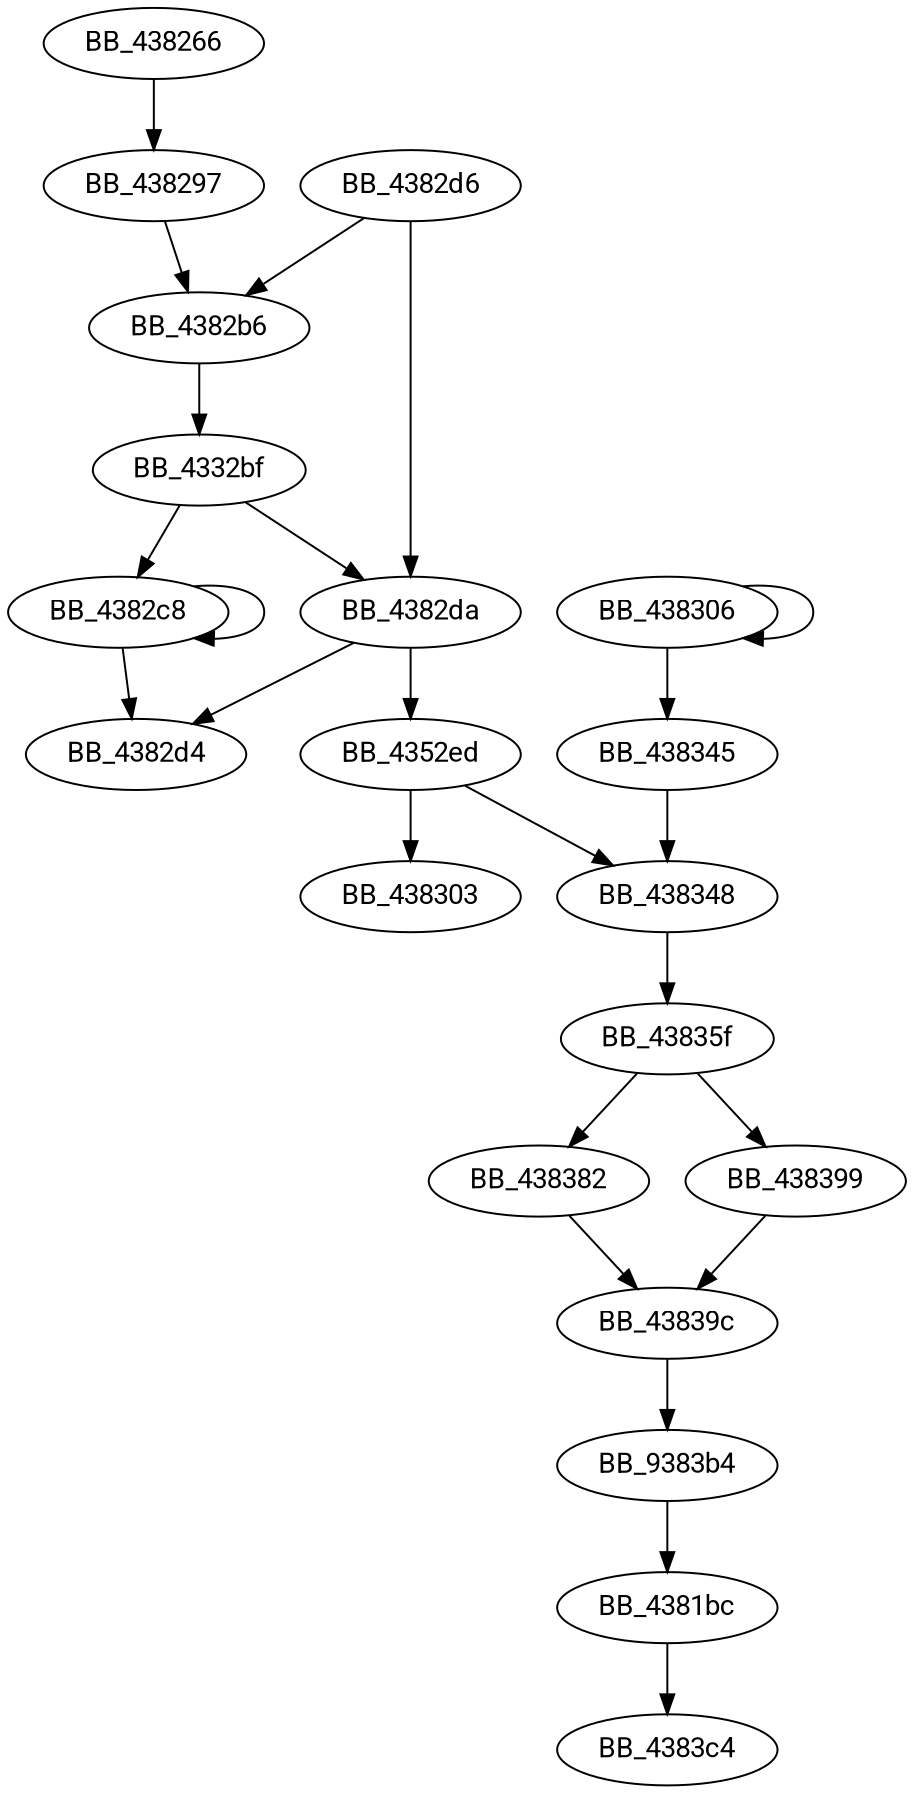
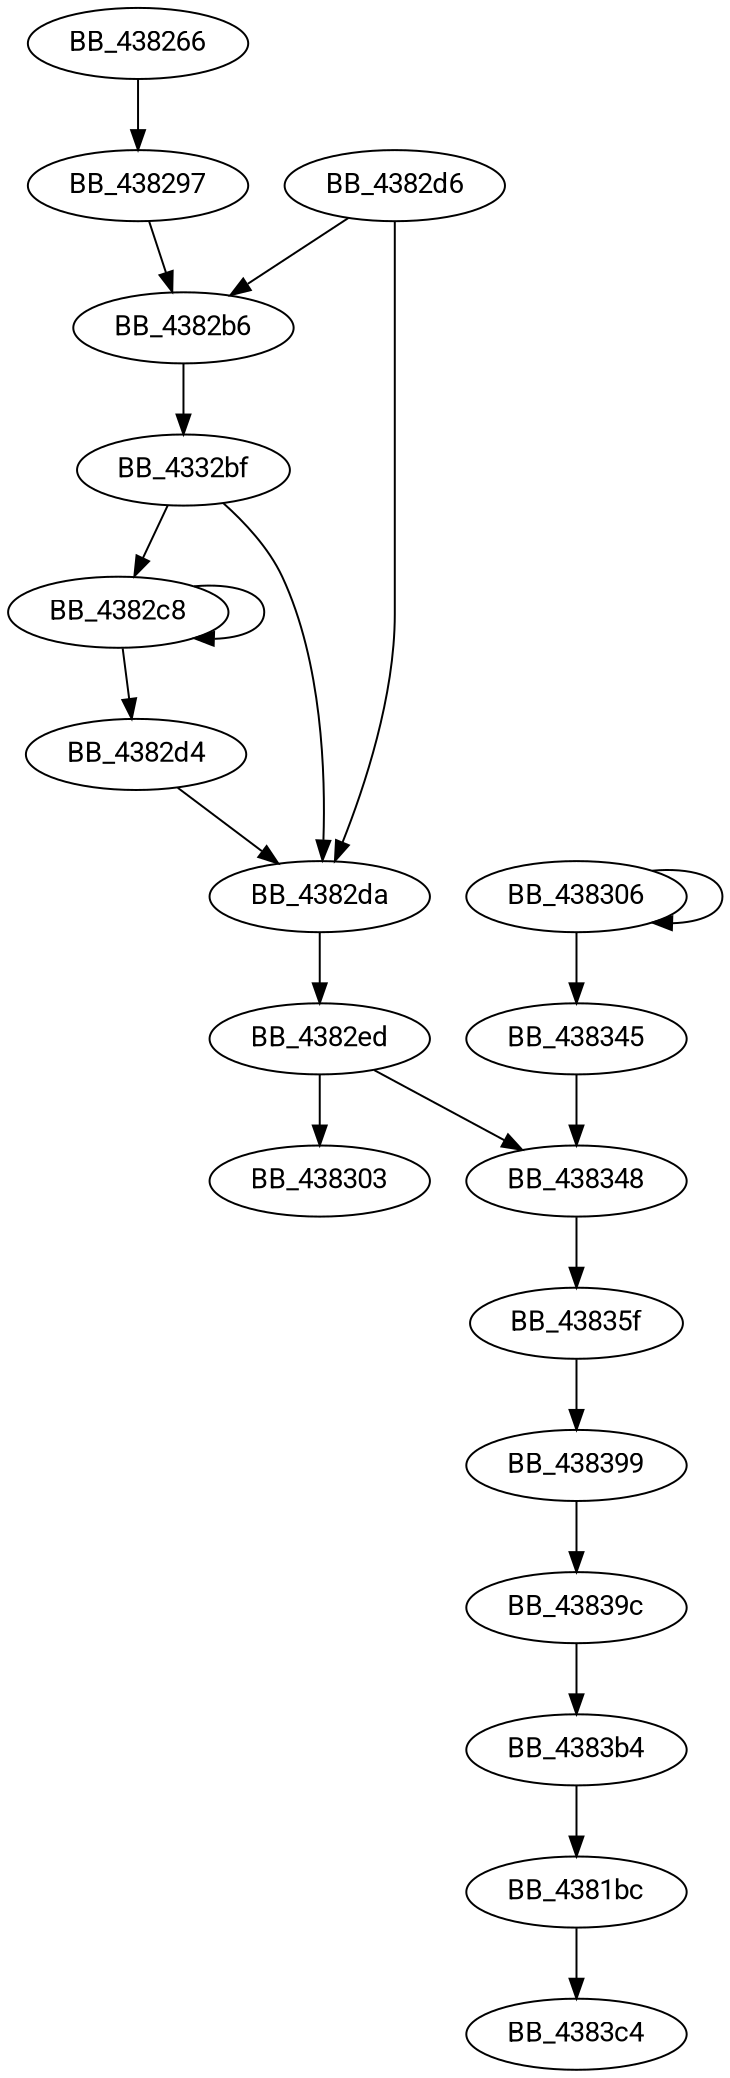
(282, 679) -> (220, 819)
(411, 754) -> (320, 1039)
(539, 1181) -> none
(667, 1465) -> (577, 1750)
